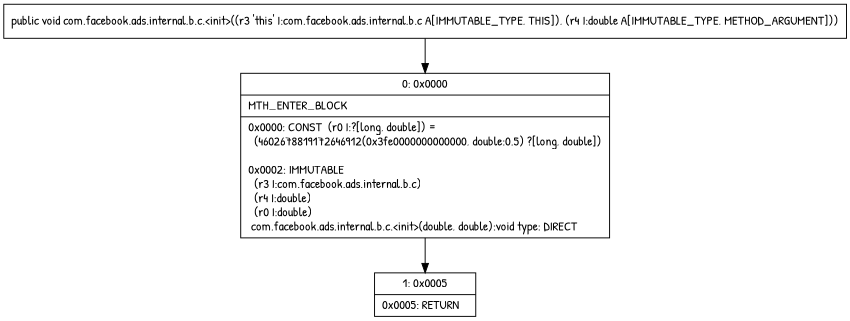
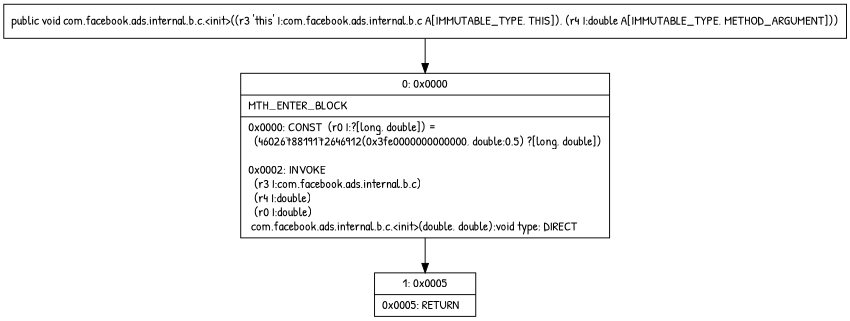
(299, 170) -> (290, 170)
